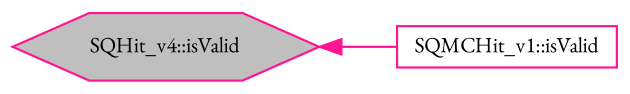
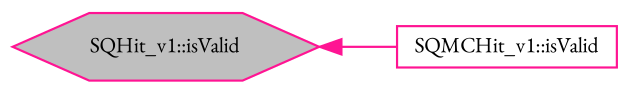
(166, 47) -> (166, 47)
